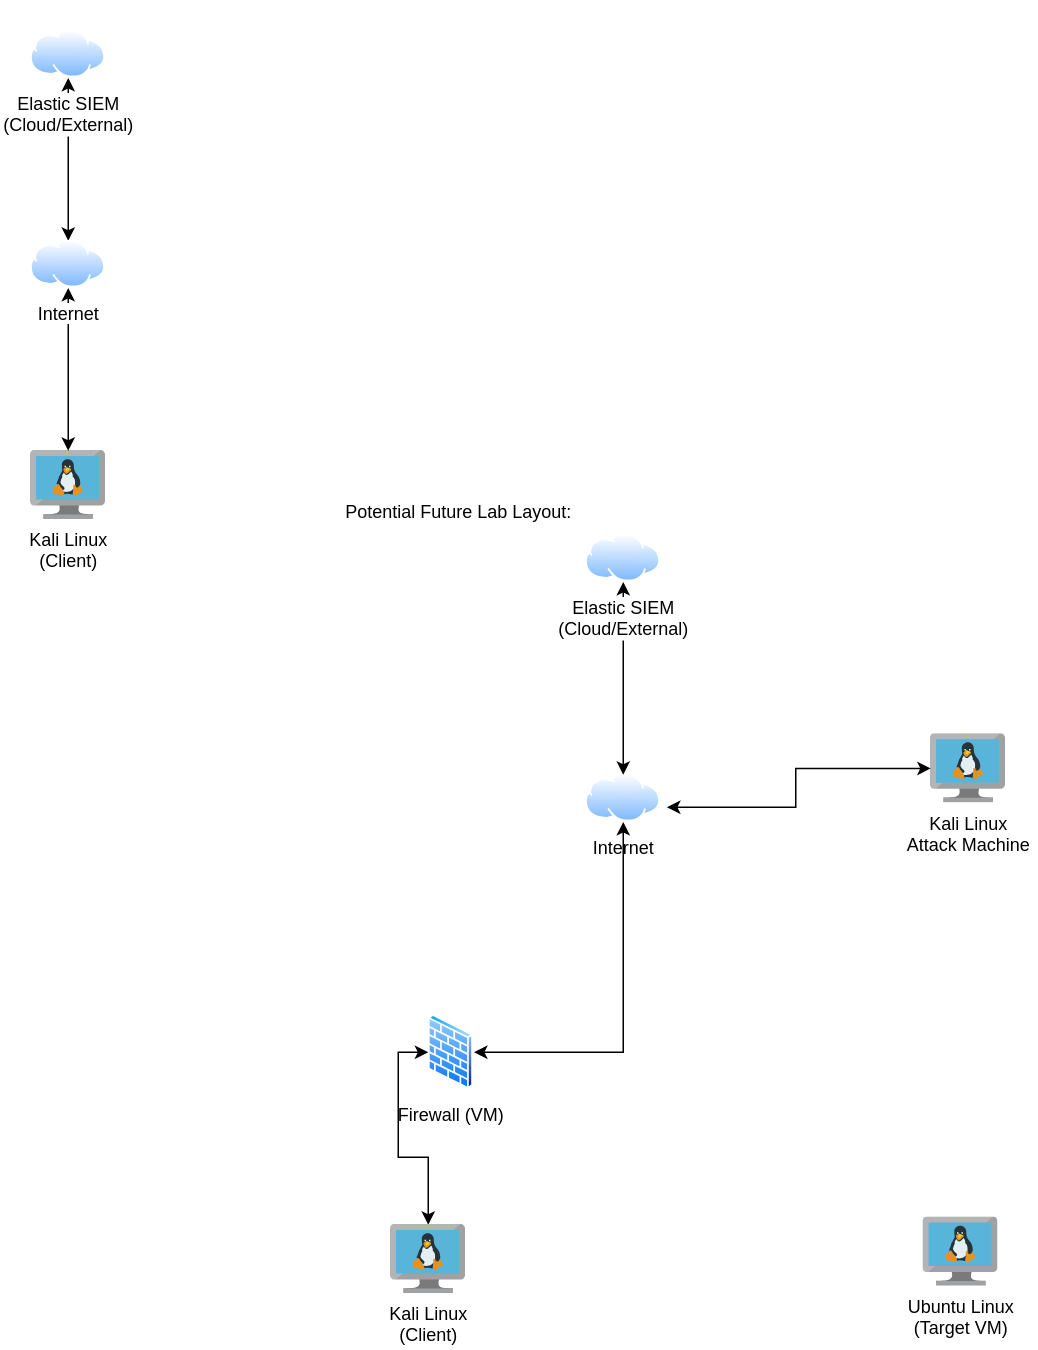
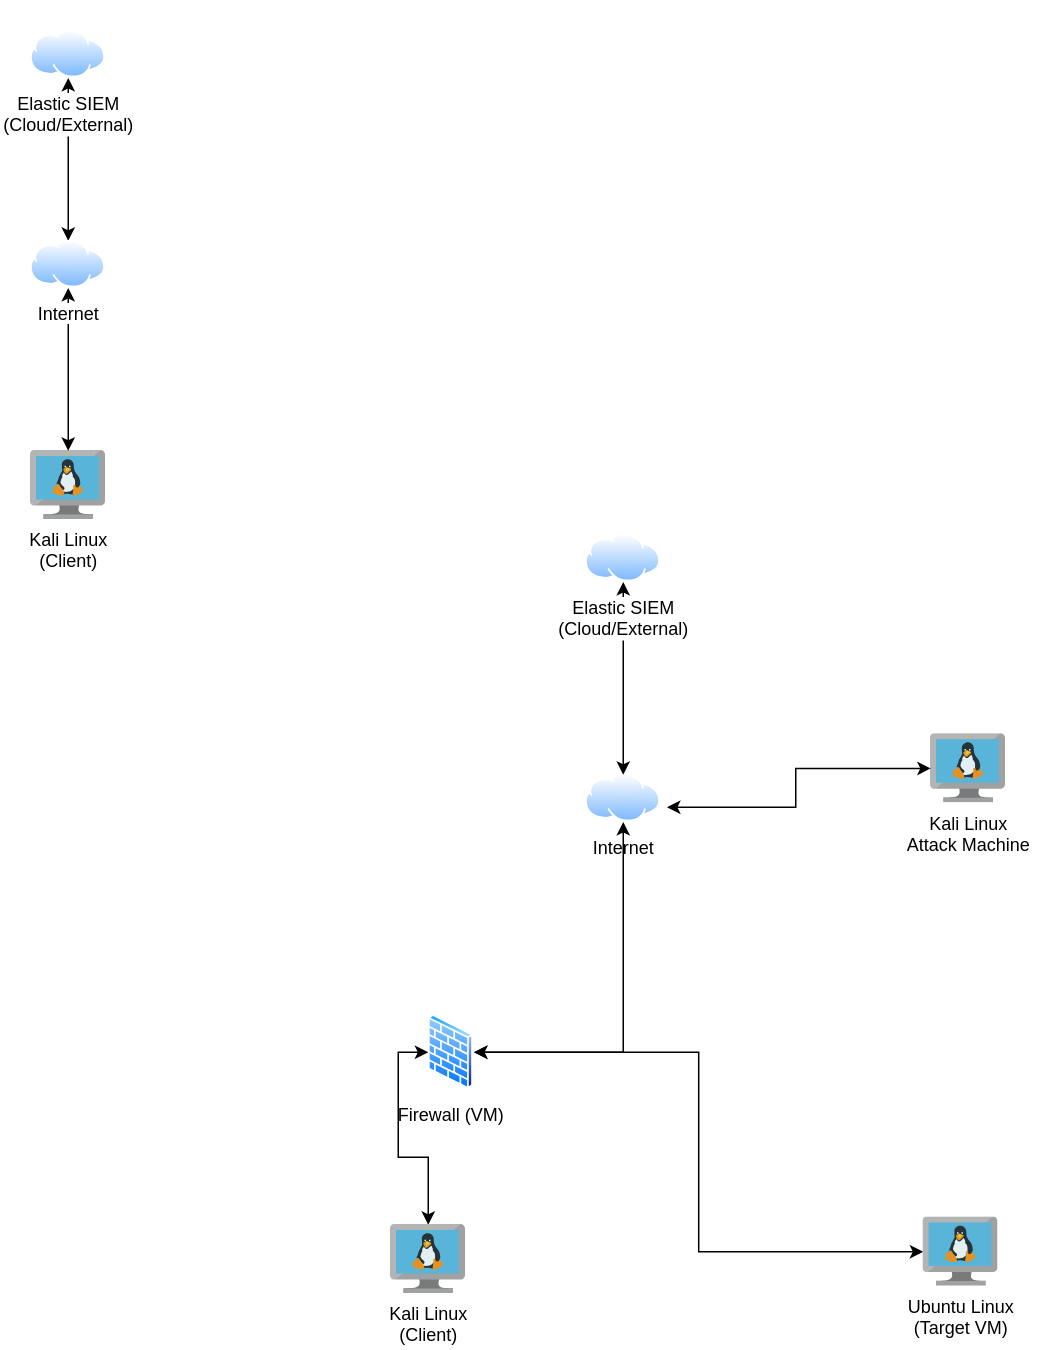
(458, 512) -> none
none -> (699, 1223)
